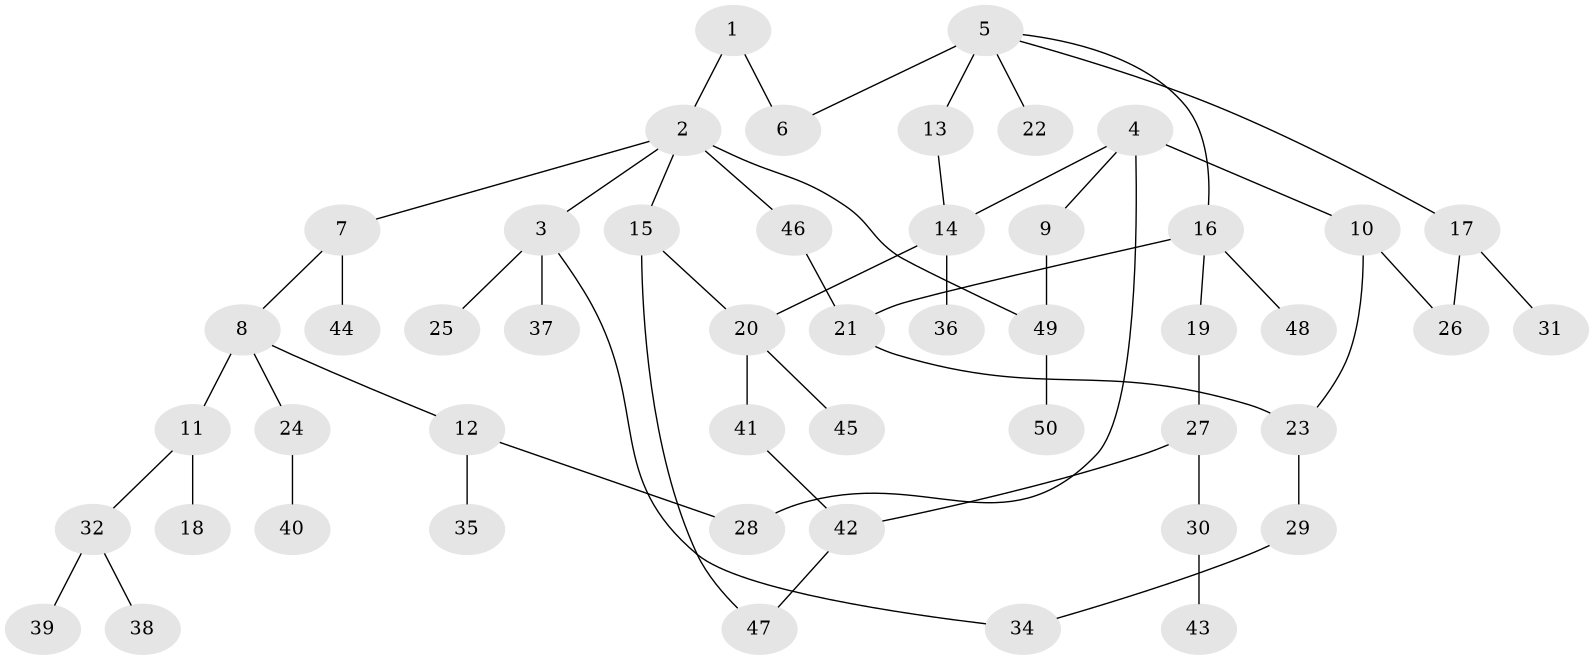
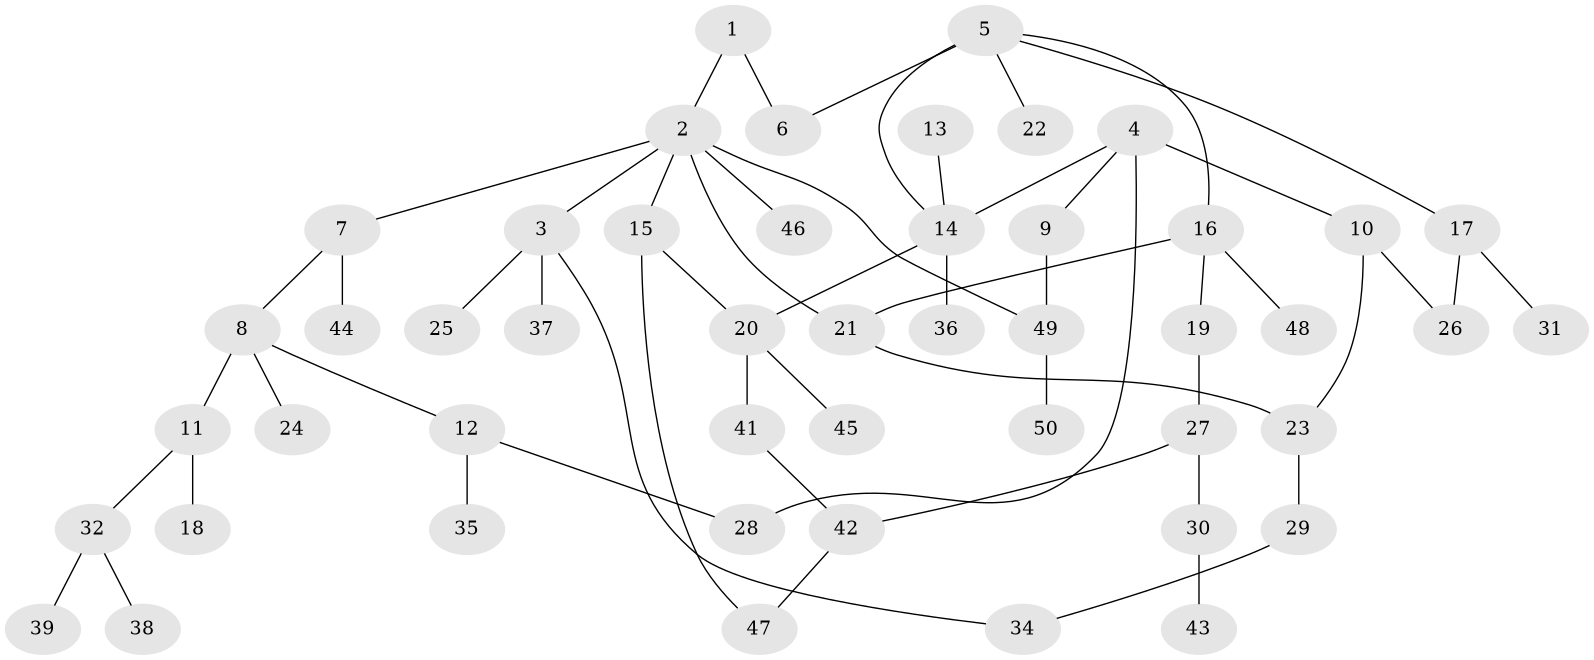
(961, 80) -> (881, 117)
(821, 280) -> (738, 247)
(292, 529) -> none
